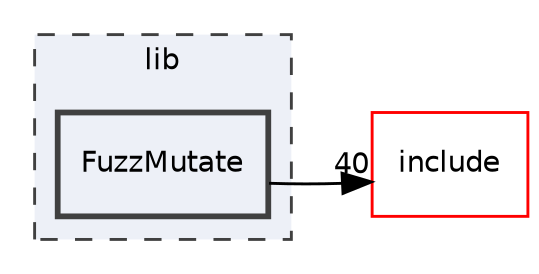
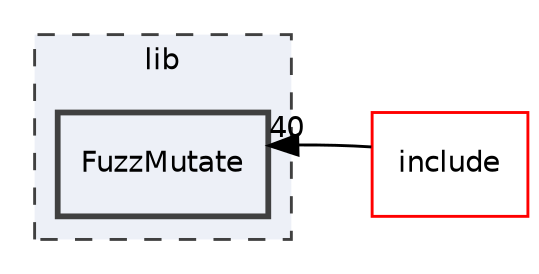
(309, 184) -> (335, 145)
